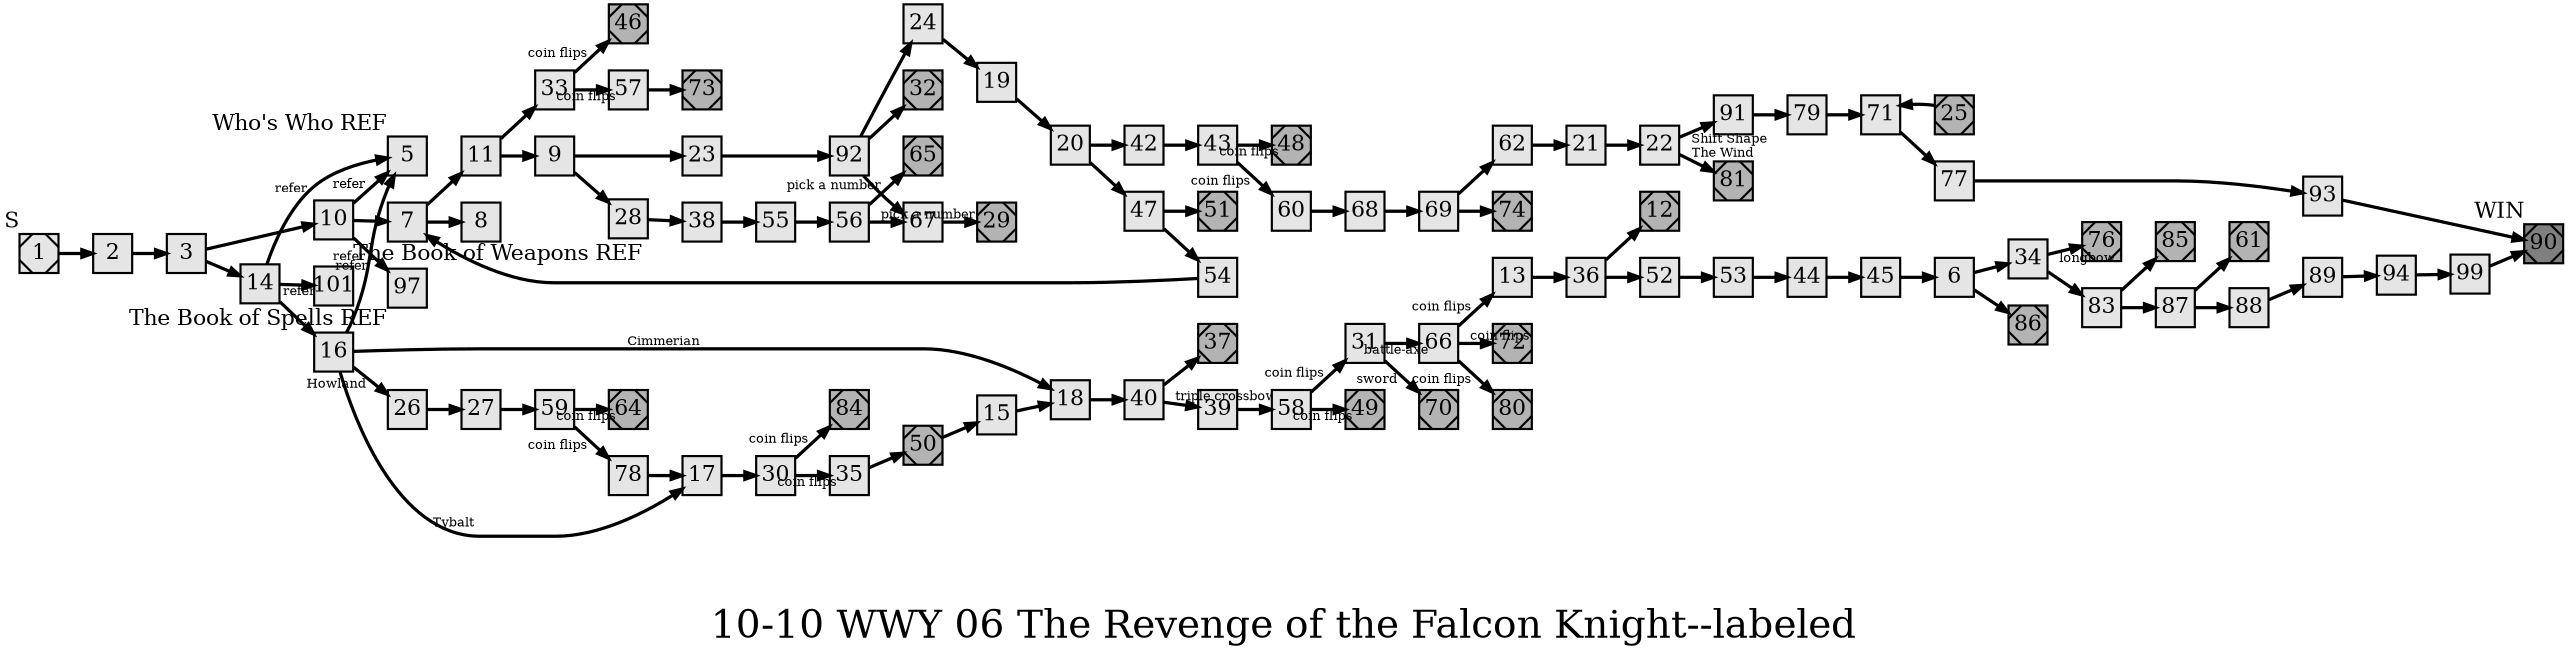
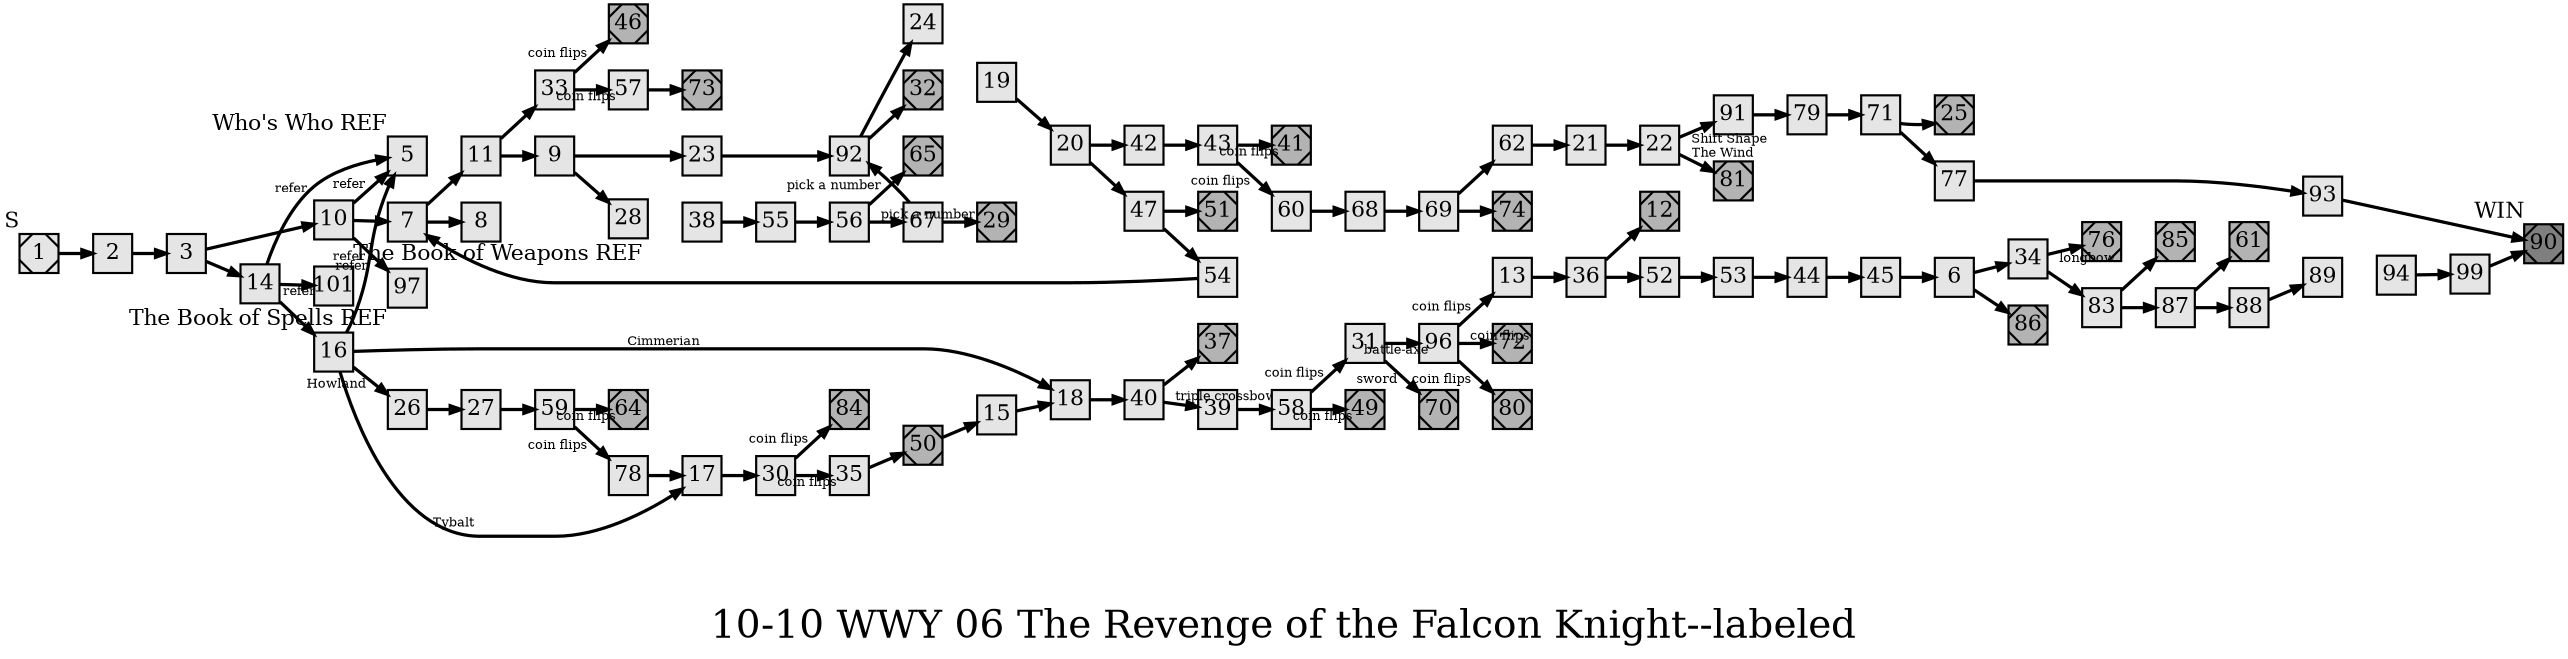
(955, 49) -> none
(1923, 104) -> (1912, 124)
(1291, 145) -> (1291, 145)
(876, 189) -> (897, 188)
(660, 220) -> none
(2354, 276) -> none
(1439, 343) -> (1439, 343)
